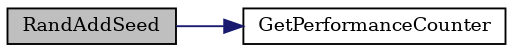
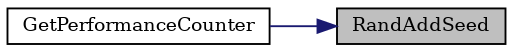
(200, 26) -> (294, 26)
